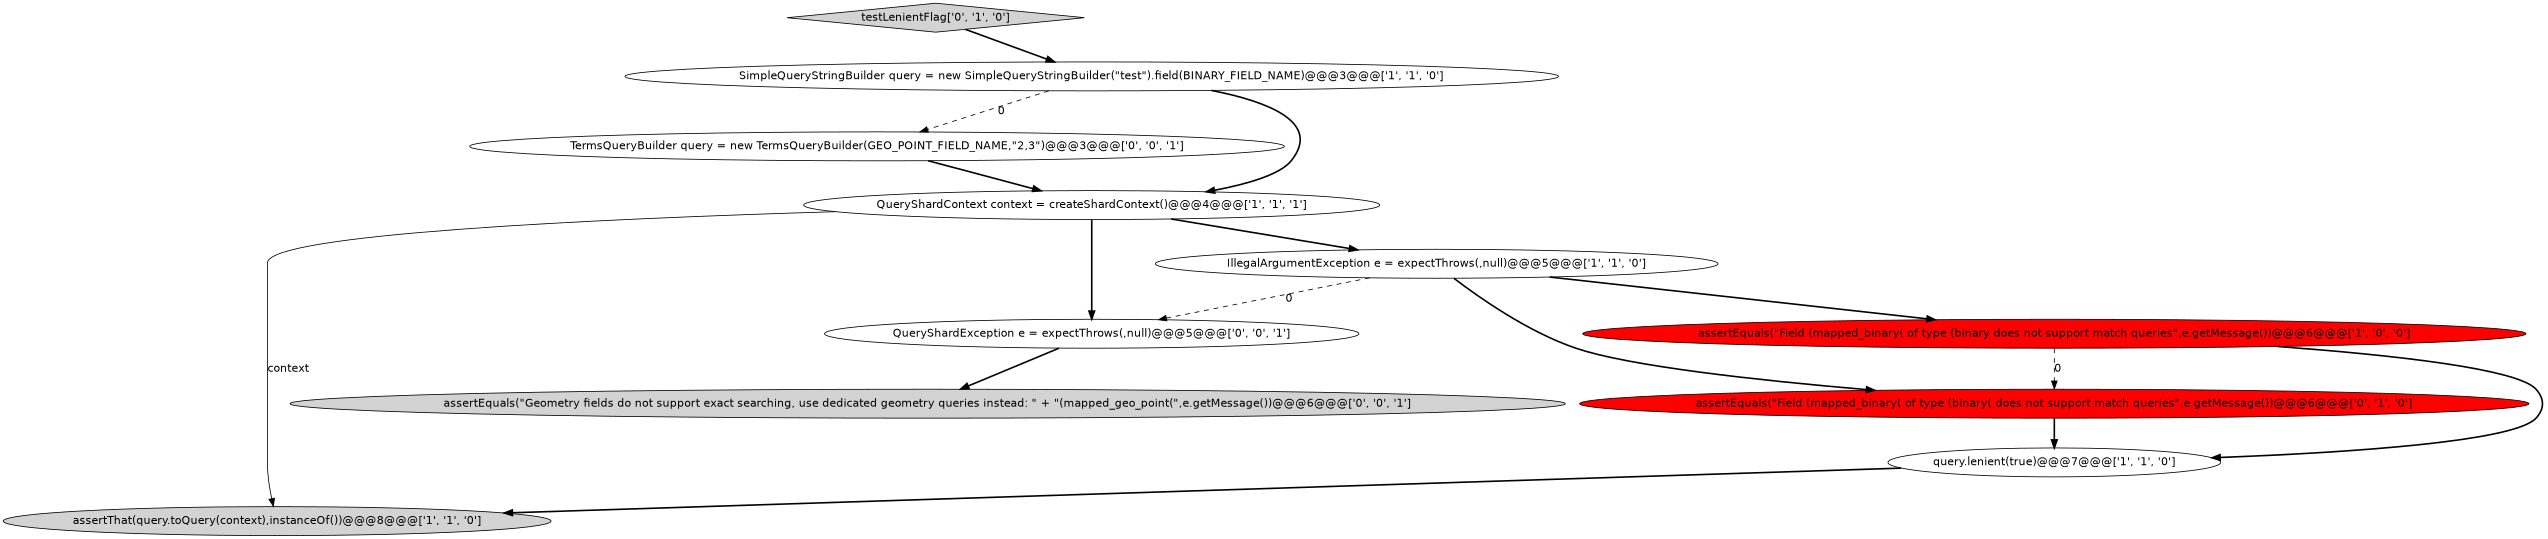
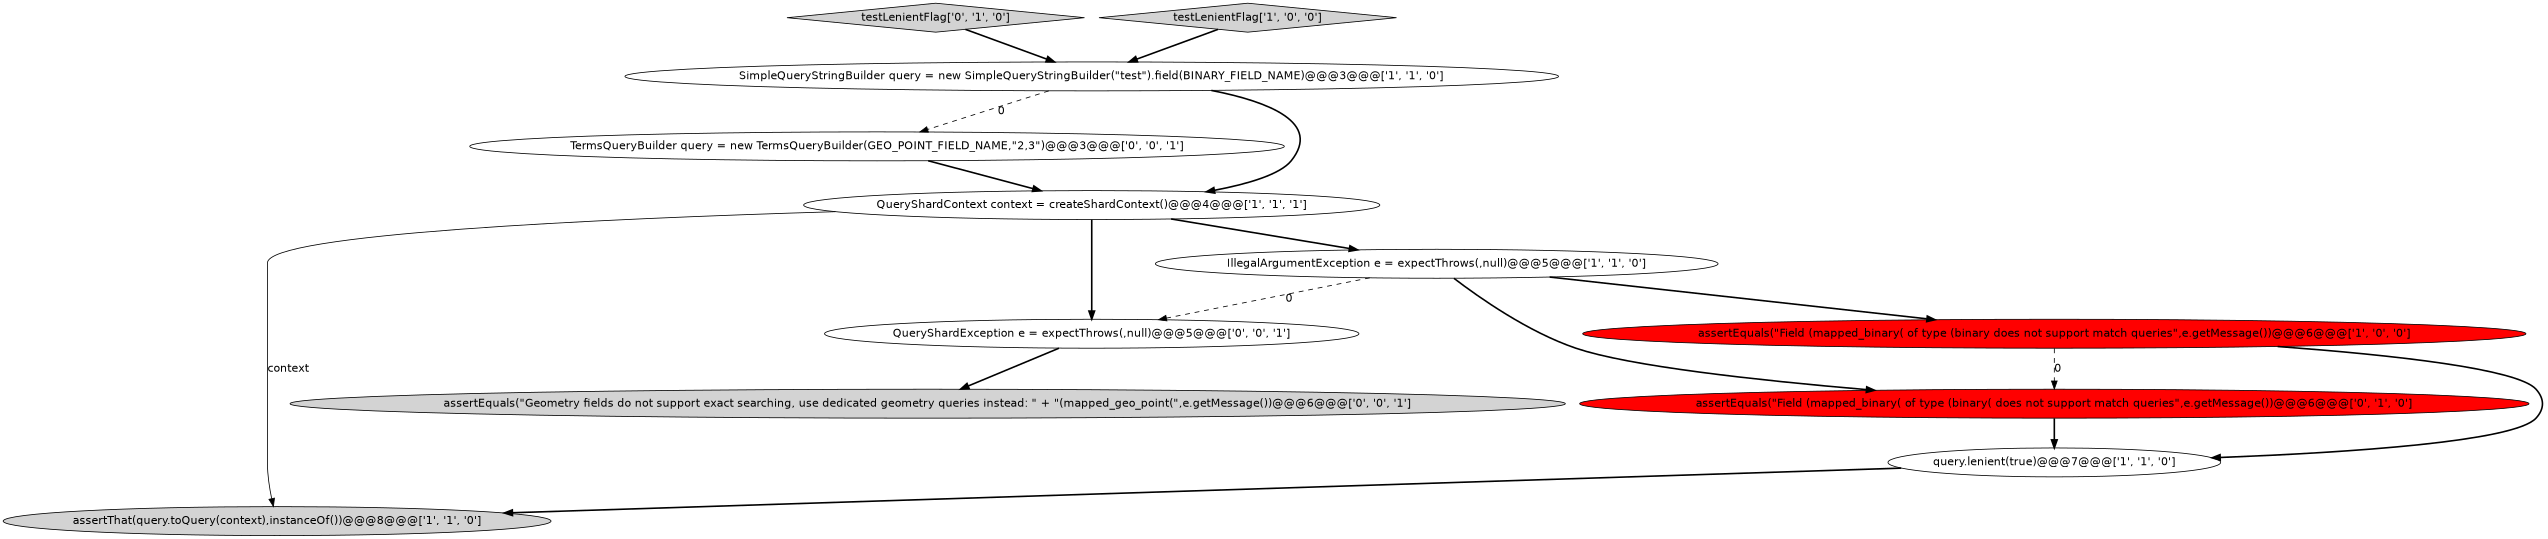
none -> (1248, 18)
